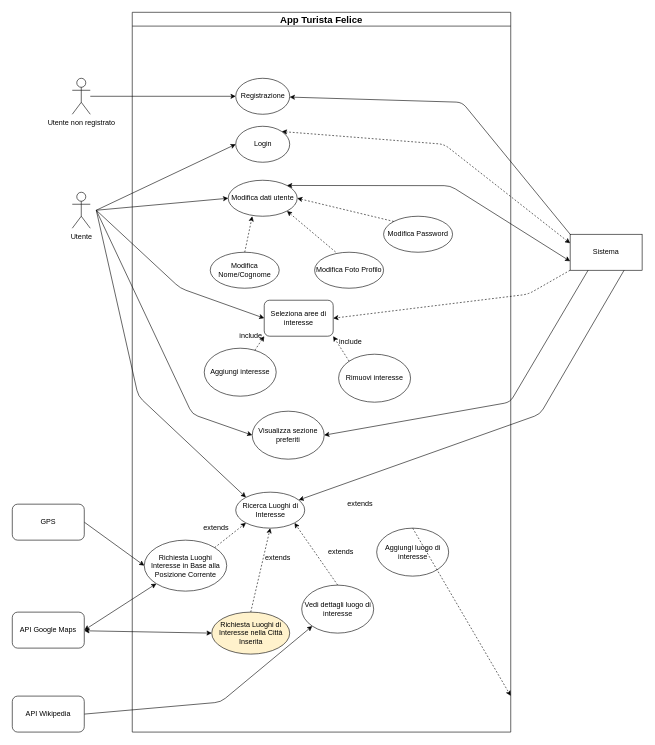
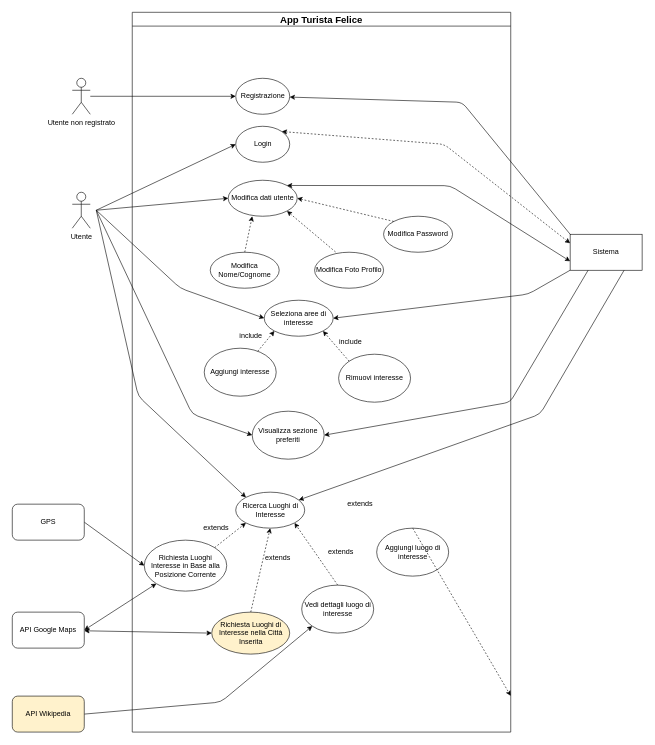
(456, 303) -> (456, 303)
(299, 318) -> (299, 318)
(48, 714) -> (48, 714)
